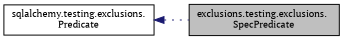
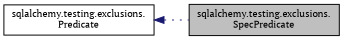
(264, 20) -> (264, 20)
